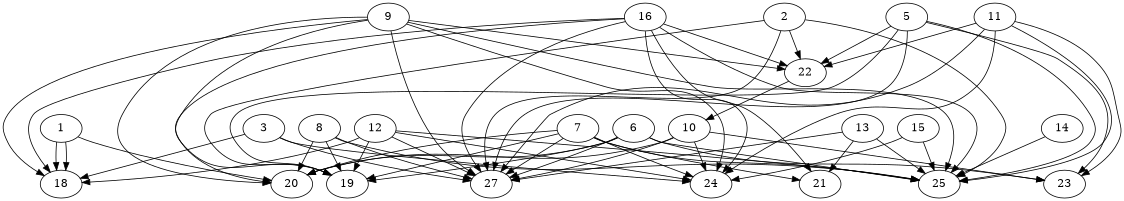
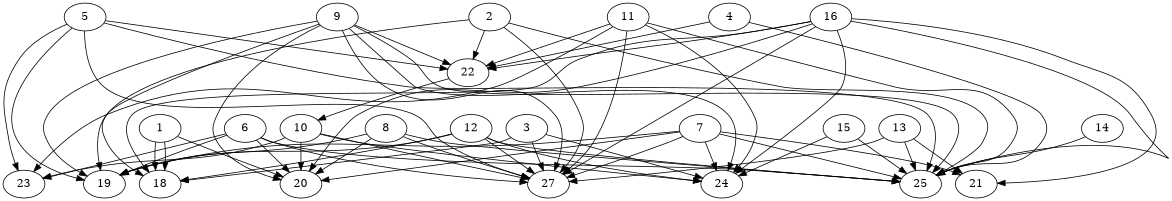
none -> (730, 17)
